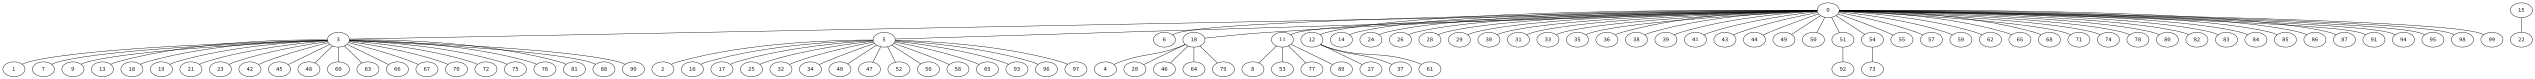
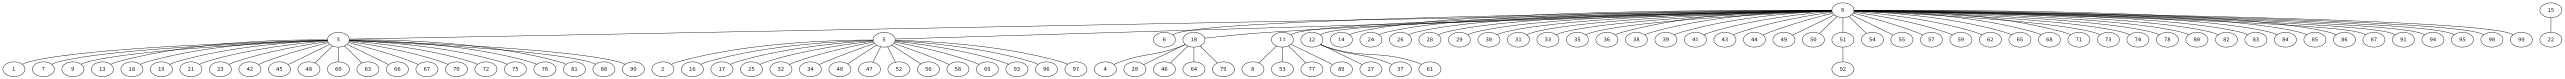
(1872, 55) -> (2039, 24)
